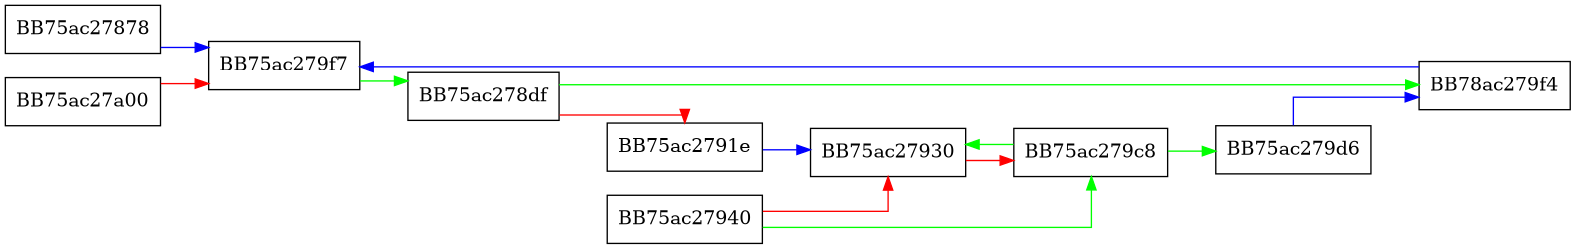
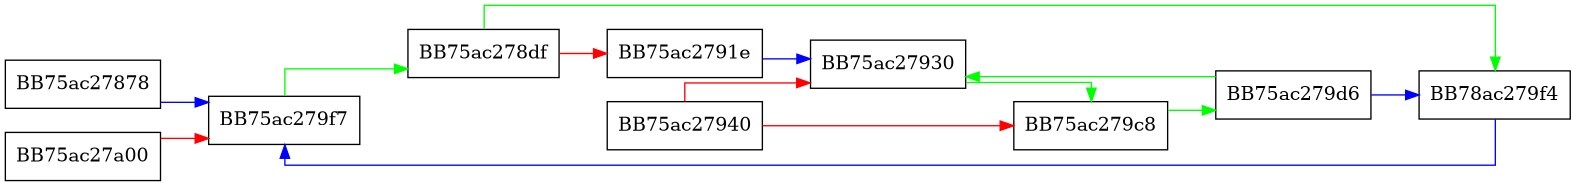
(996, 144) -> (1097, 77)
(983, 160) -> (1032, 82)
(946, 227) -> (881, 126)
